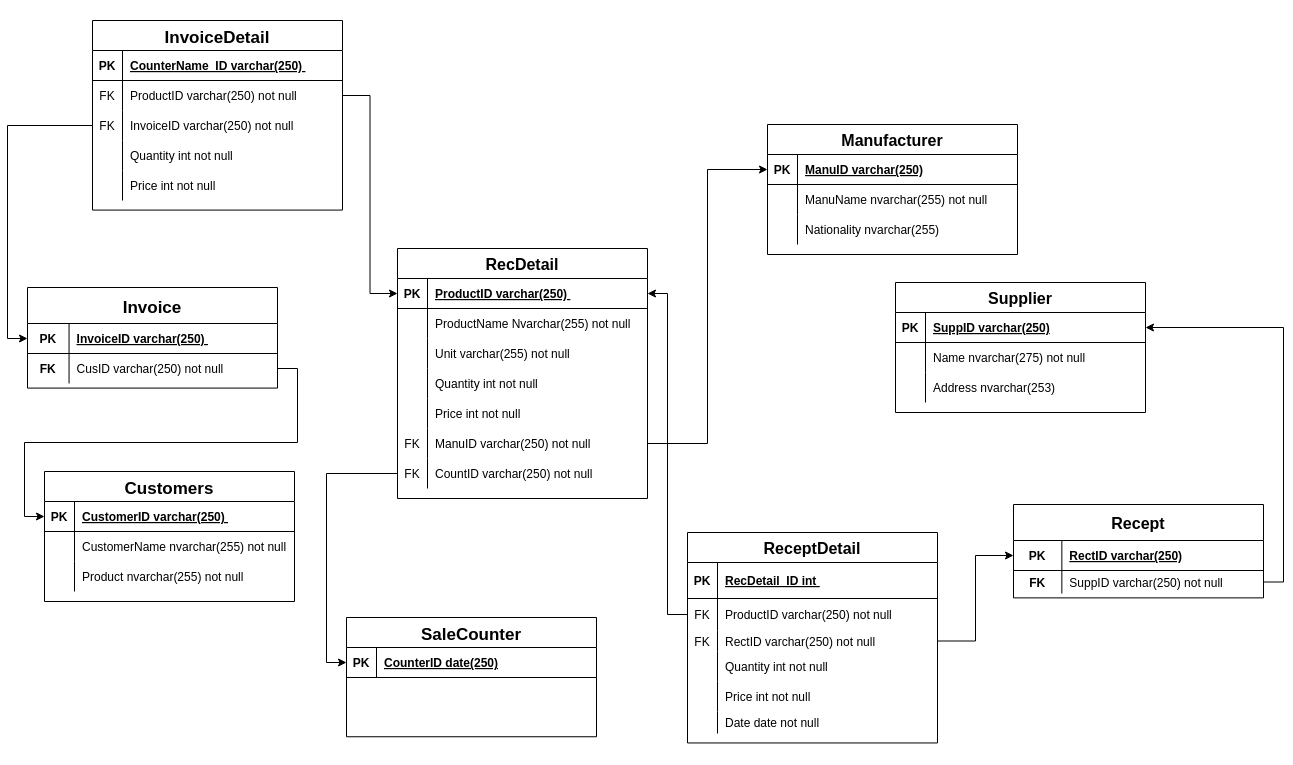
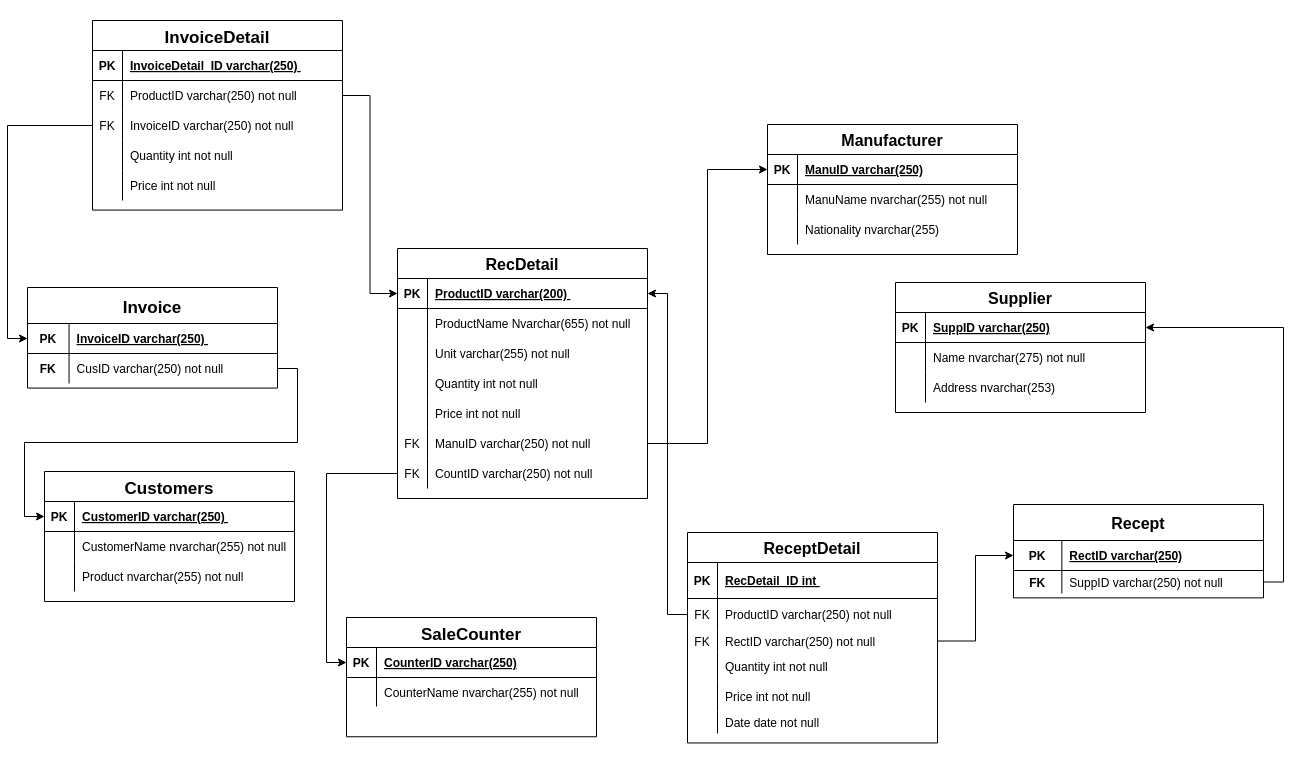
(219, 66) -> (221, 66)
(507, 294) -> (507, 294)
(541, 324) -> (541, 324)
(446, 663) -> (456, 663)
none -> (487, 692)
